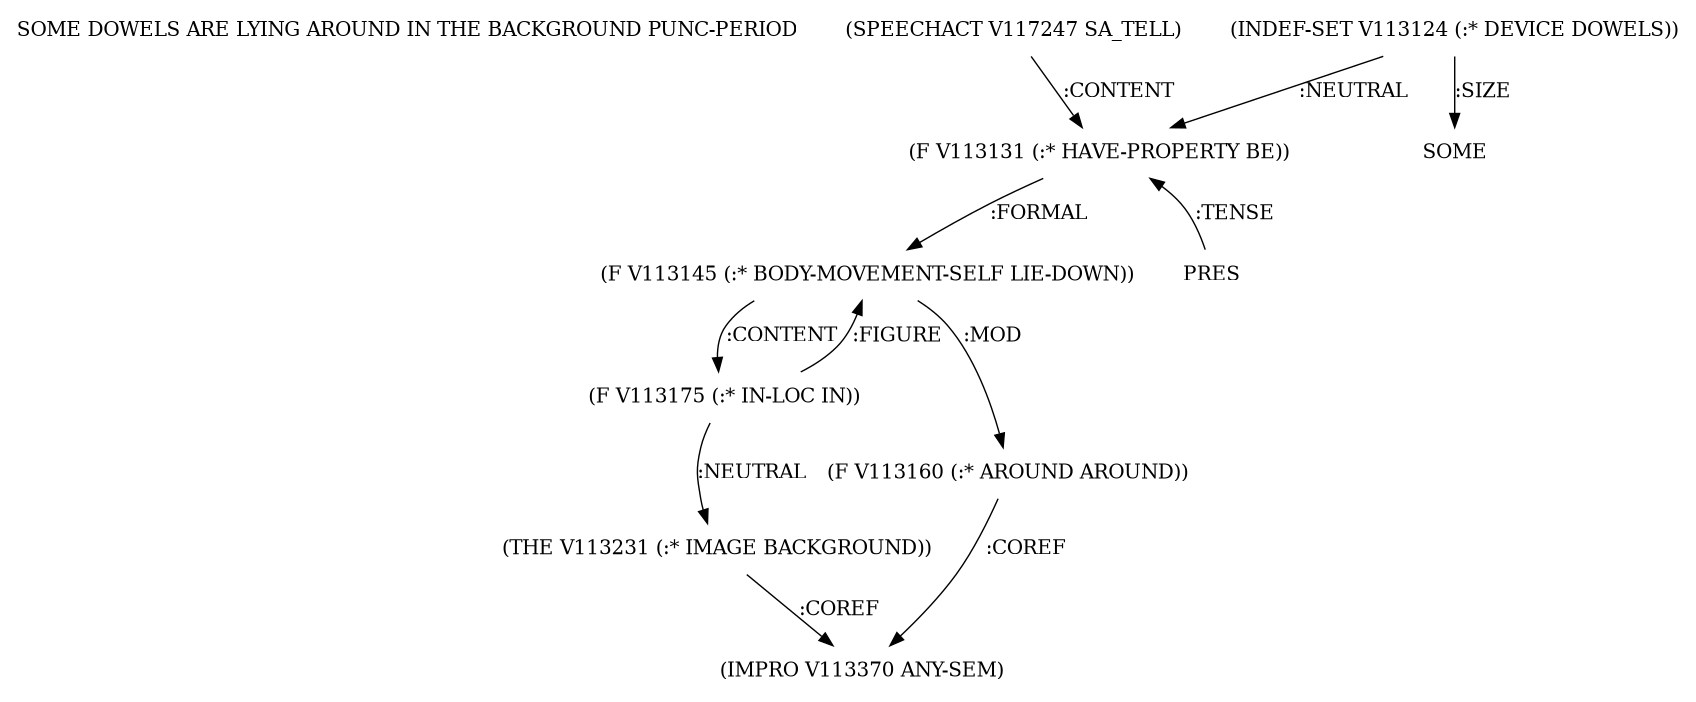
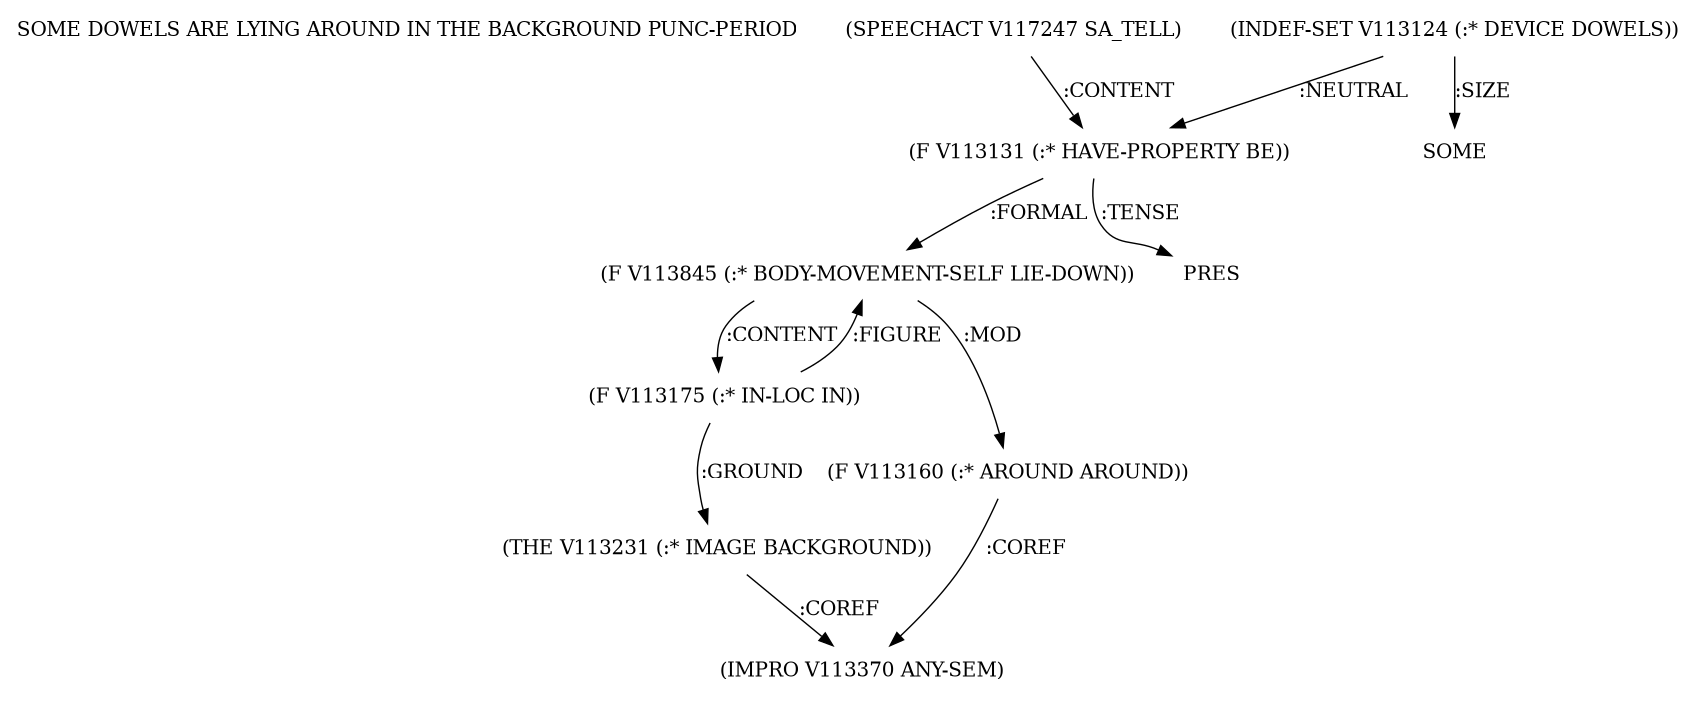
(1189, 214) -> (1106, 232)
(868, 275) -> (868, 275)
(752, 473) -> (752, 473)
